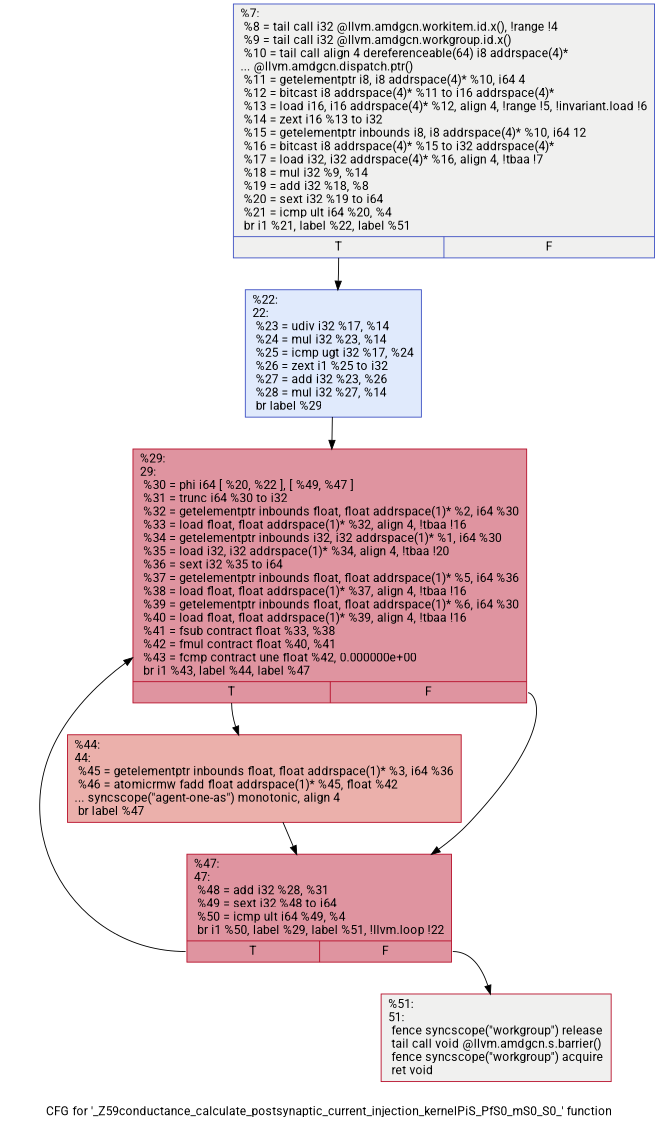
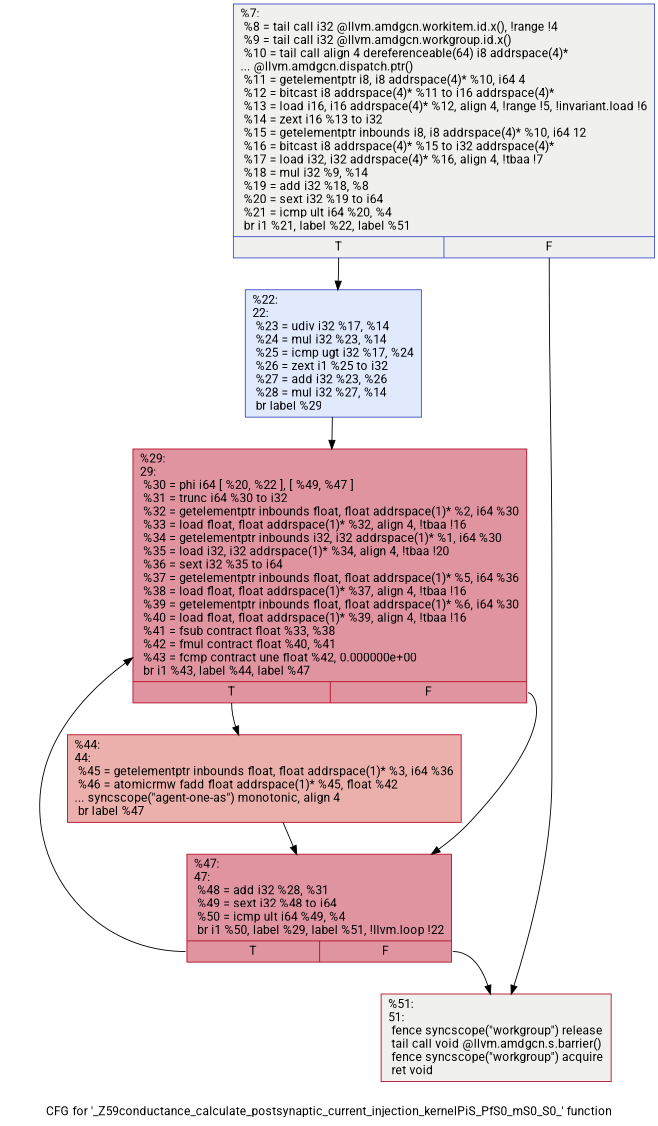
none -> (552, 624)
